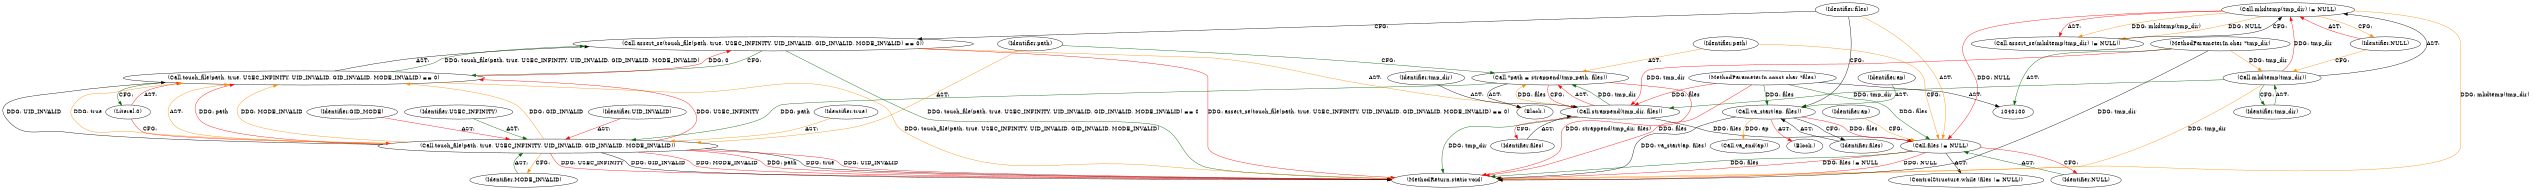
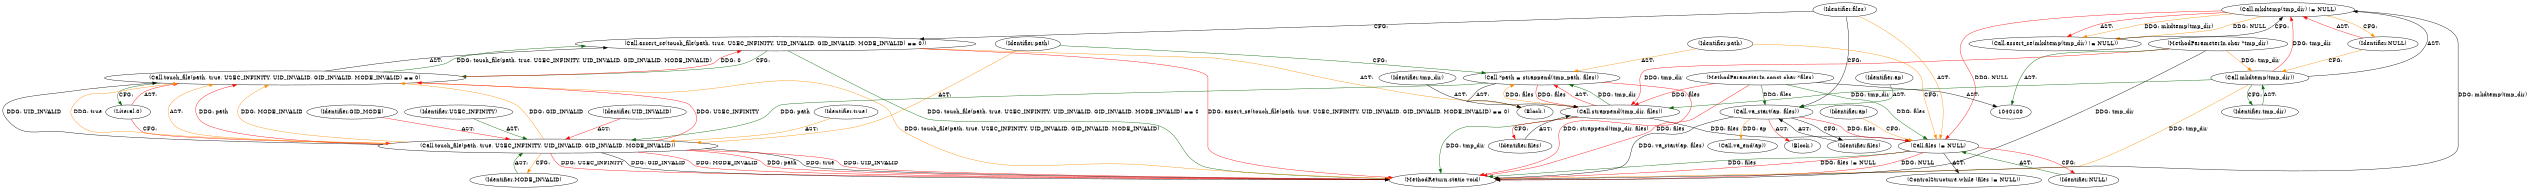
(1558, 95) -> (1552, 95)
(2094, 166) -> (2091, 166)
